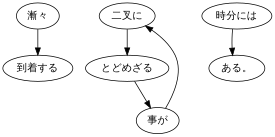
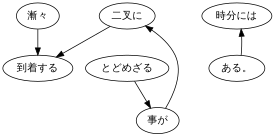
(232, 38) -> (242, 46)
(127, 39) -> (86, 40)
